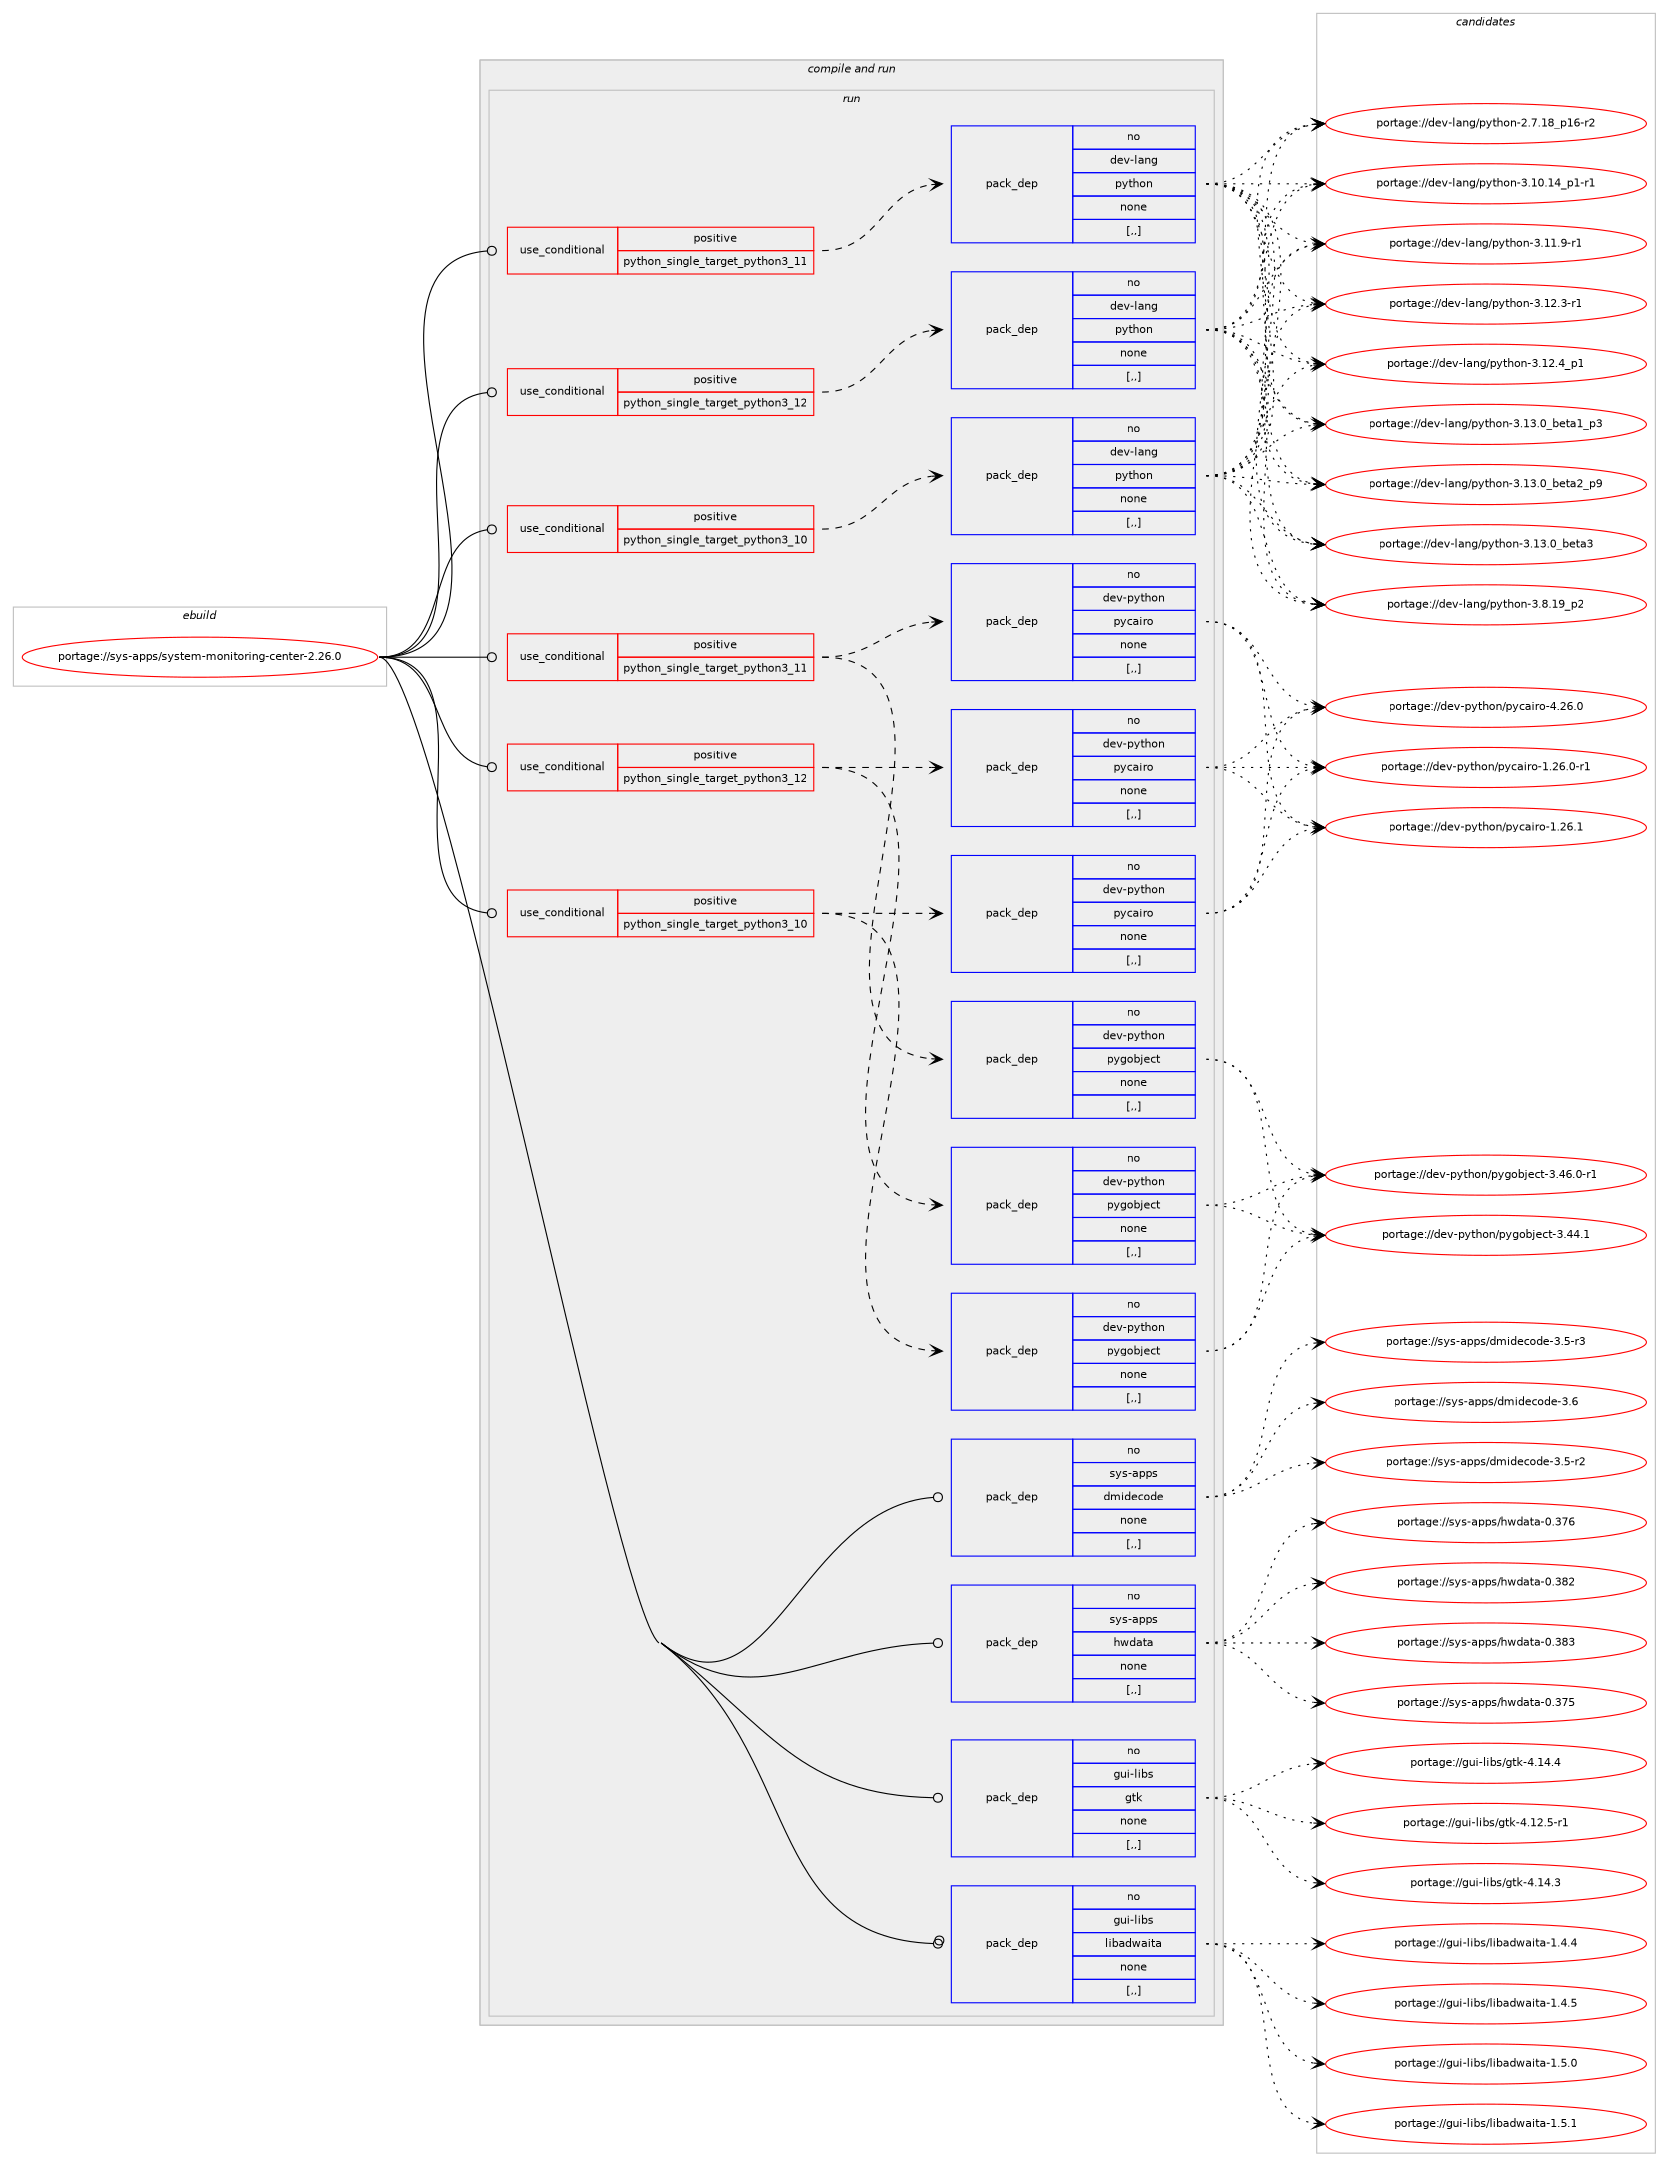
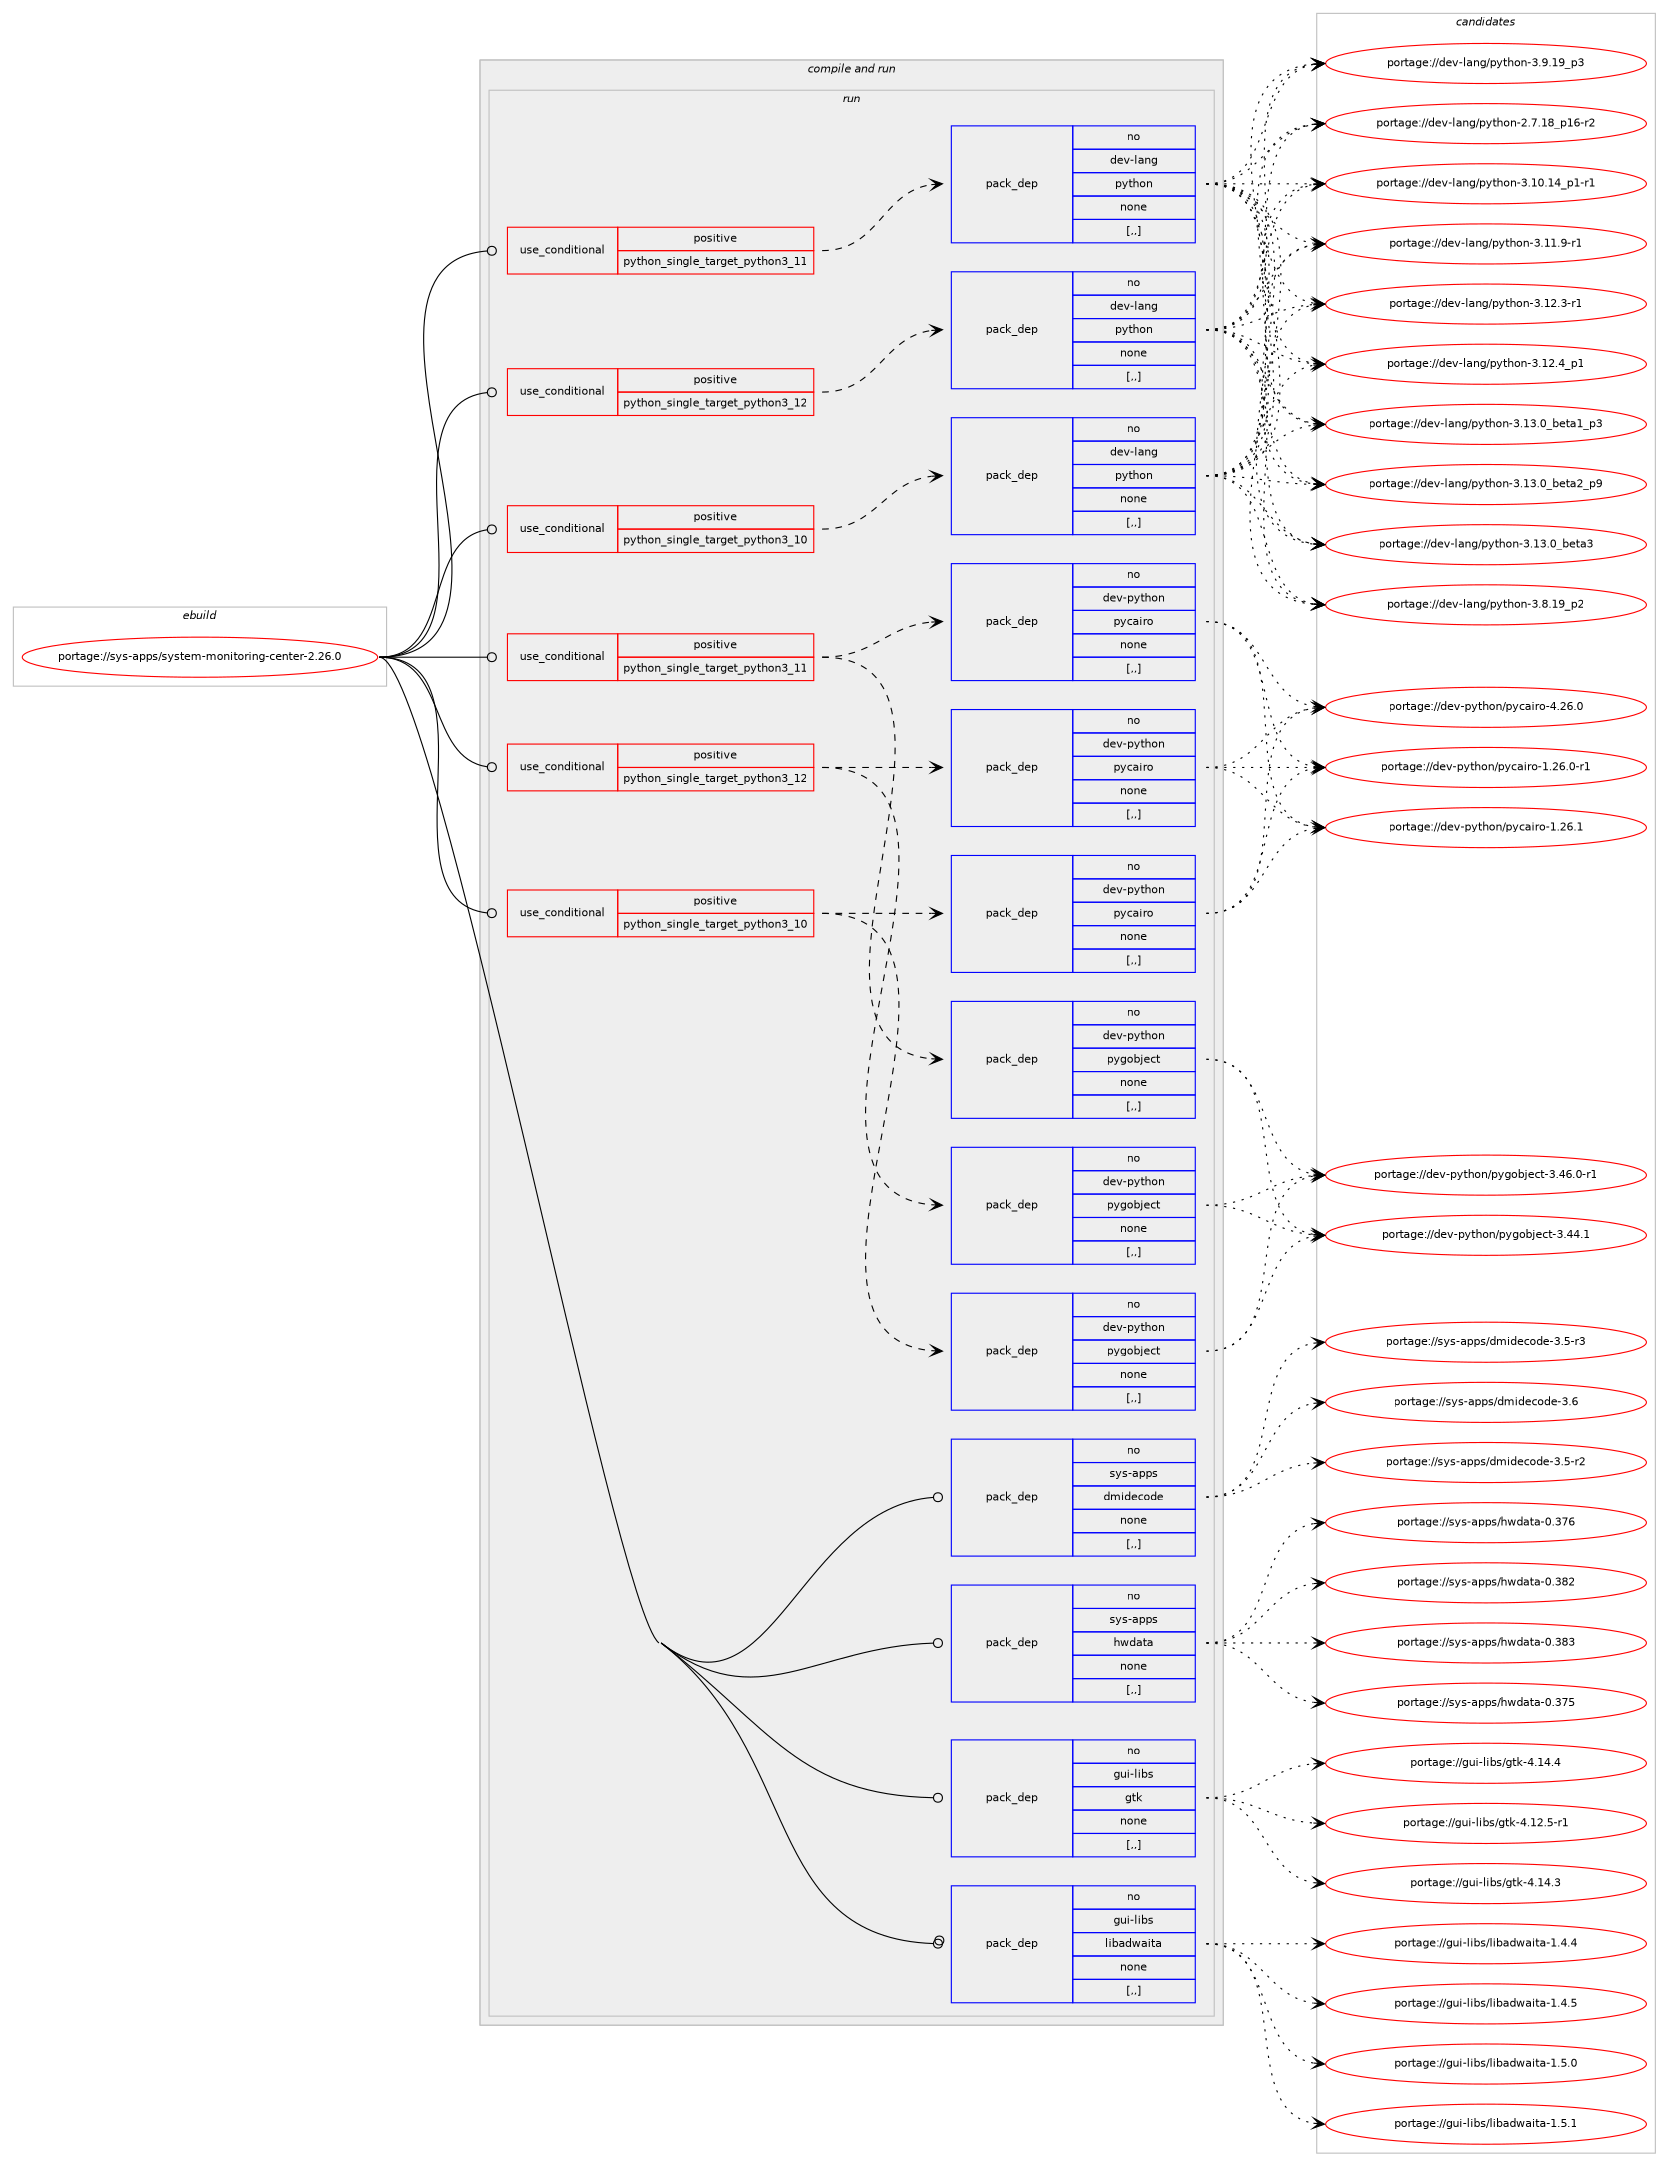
none -> (1486, 63)
